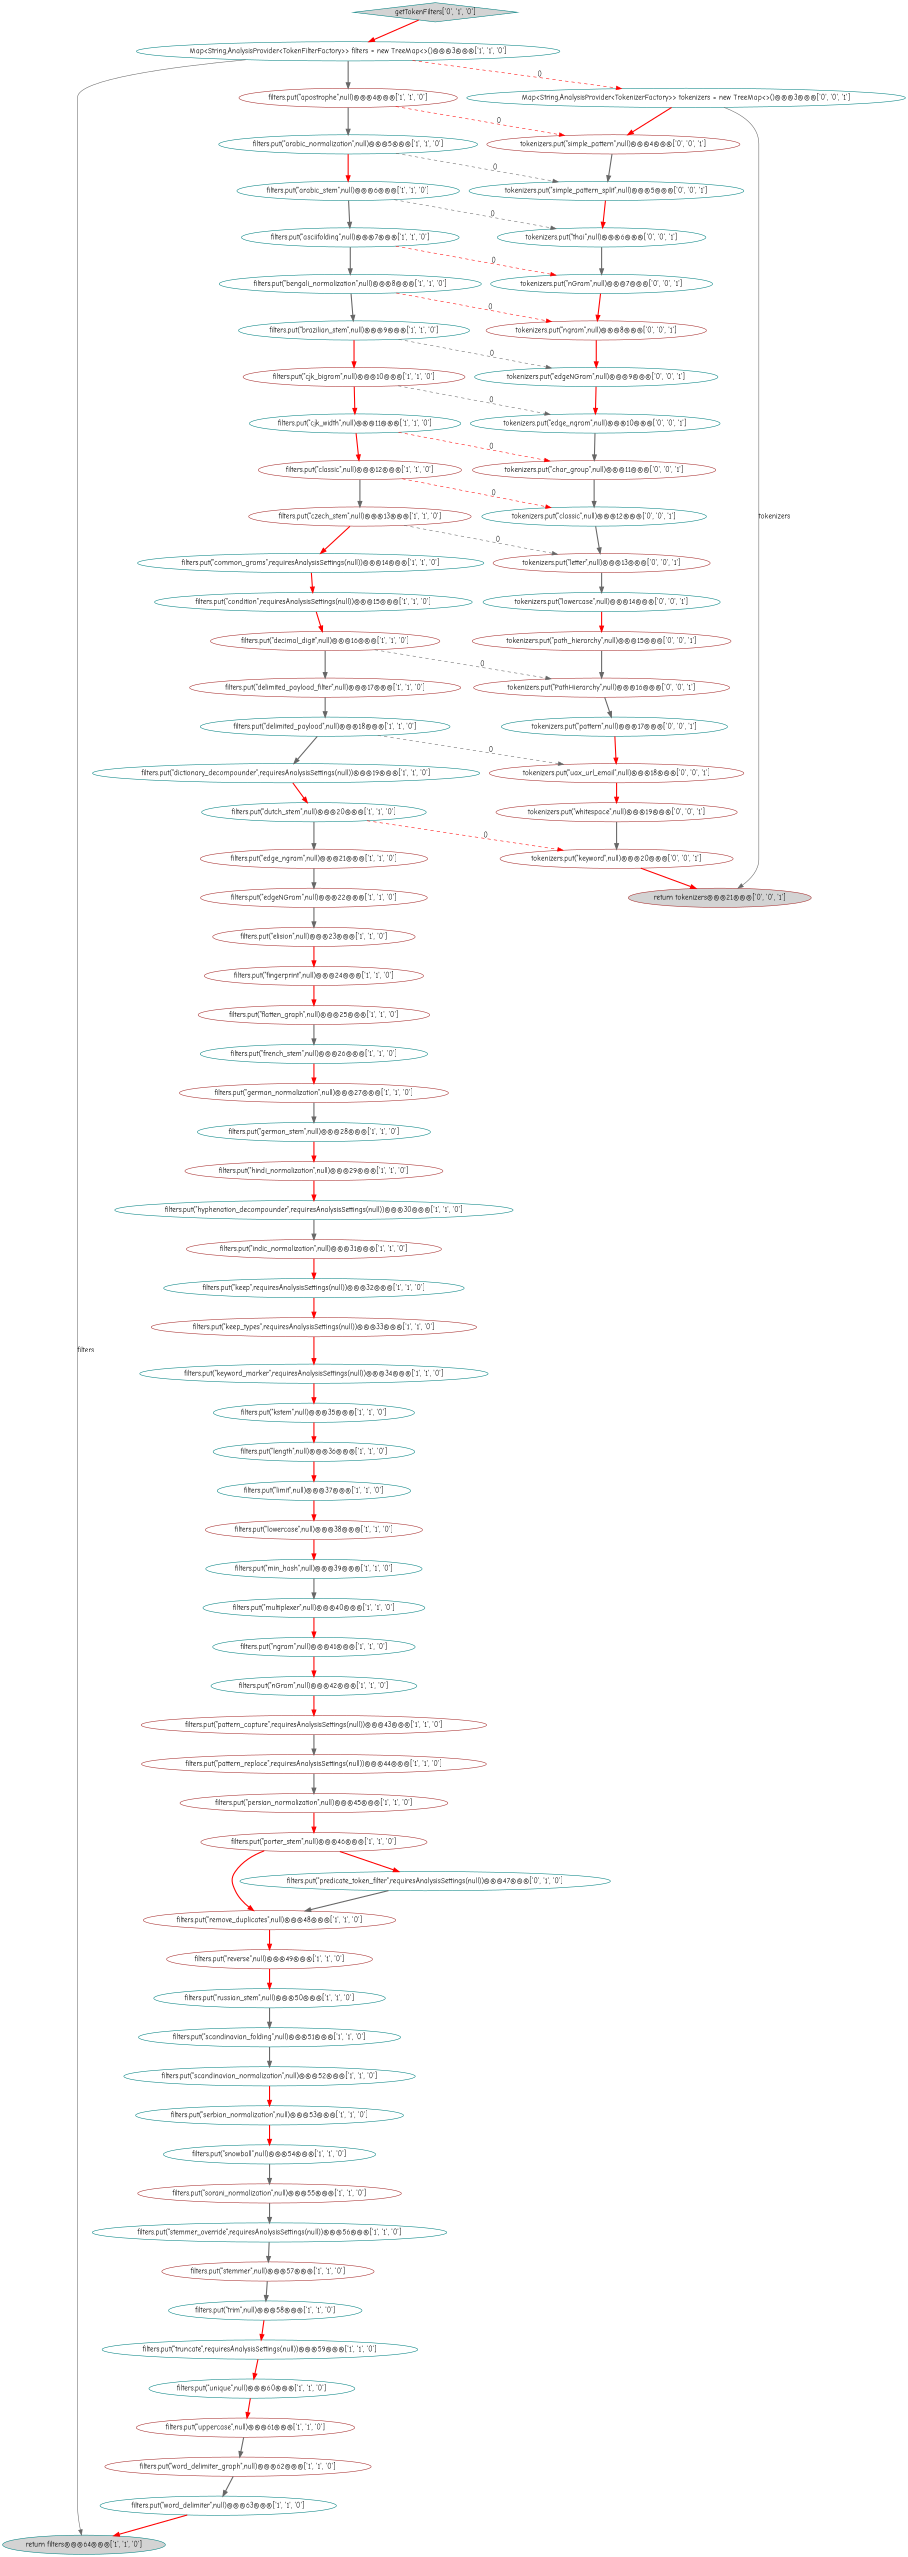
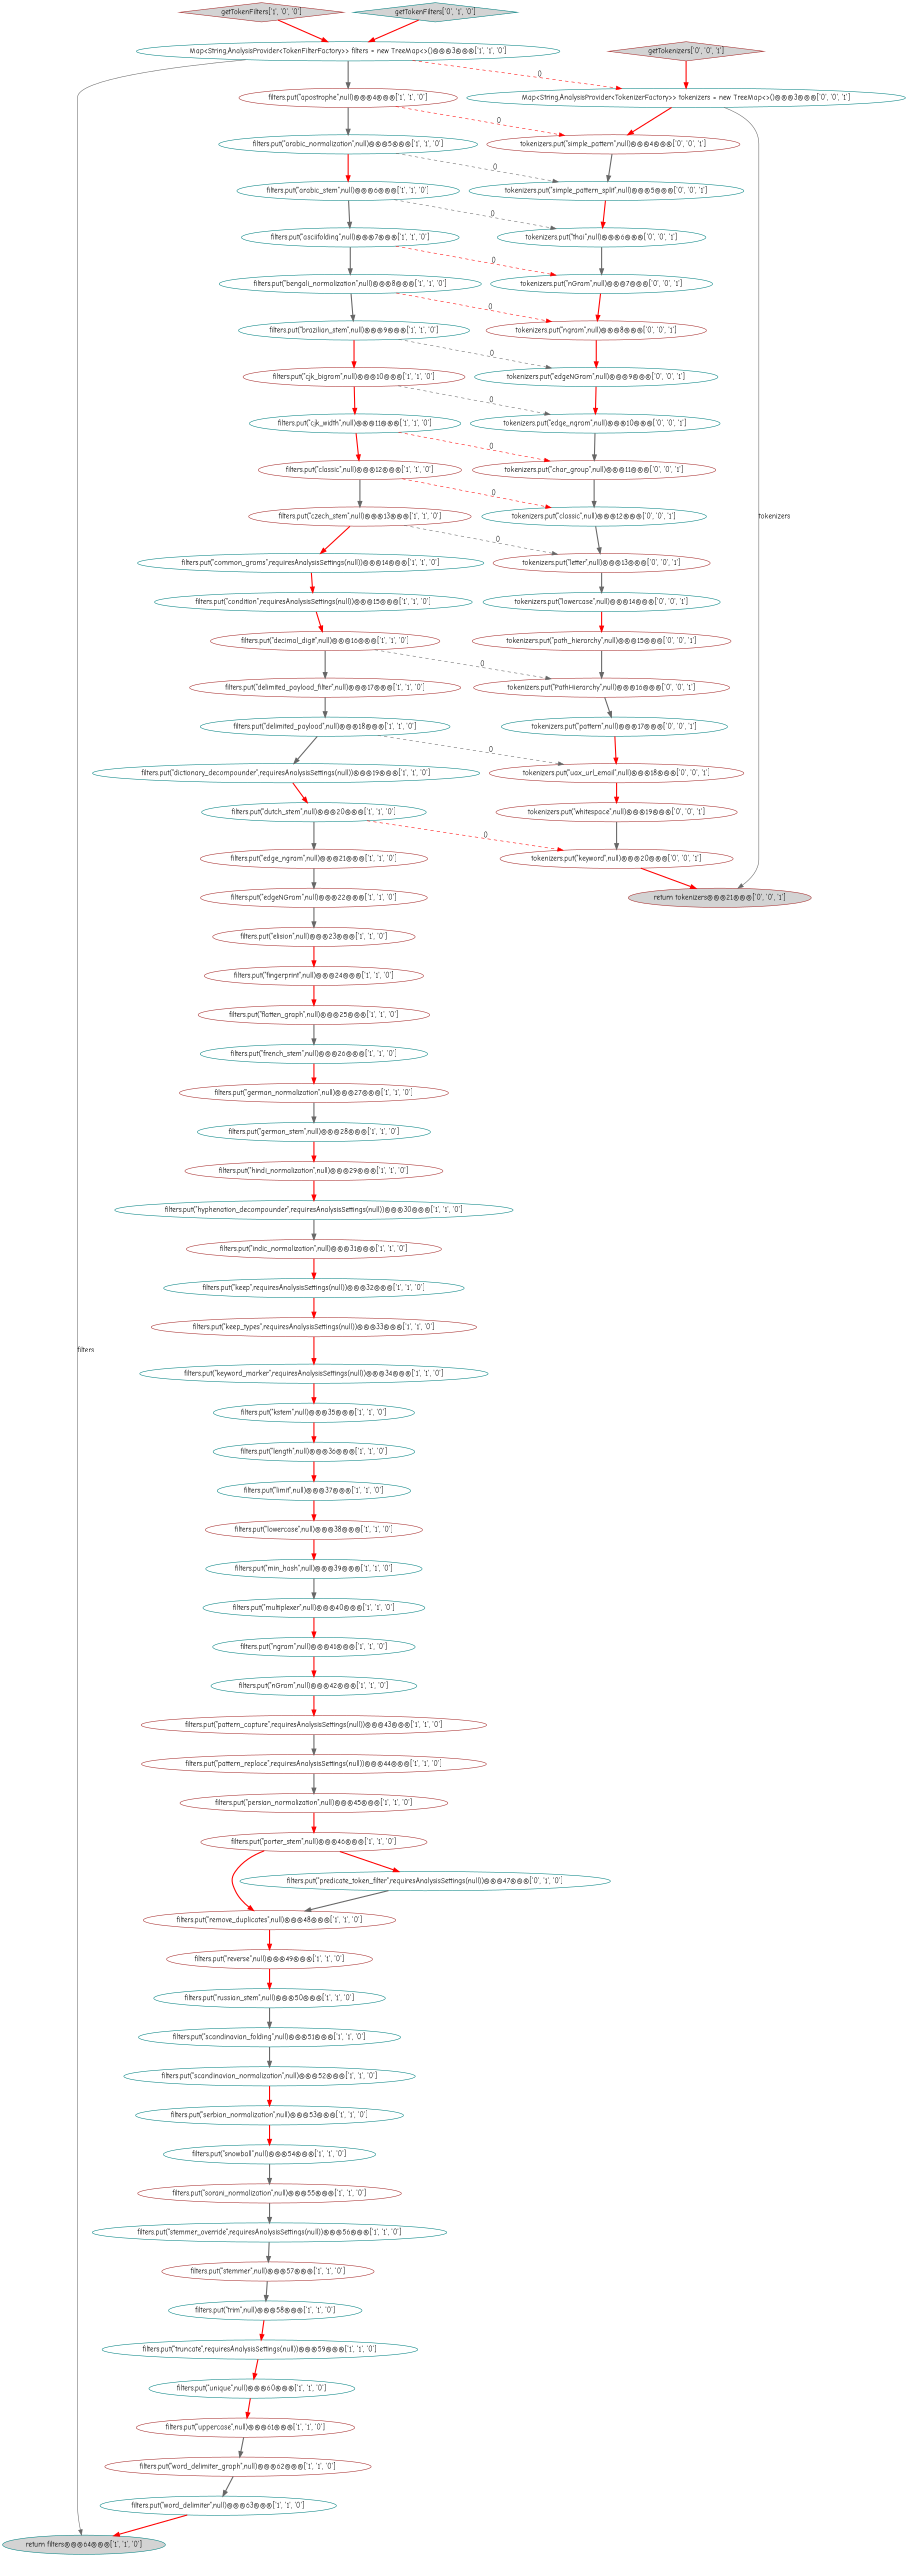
none -> (262, 12)
none -> (686, 51)
